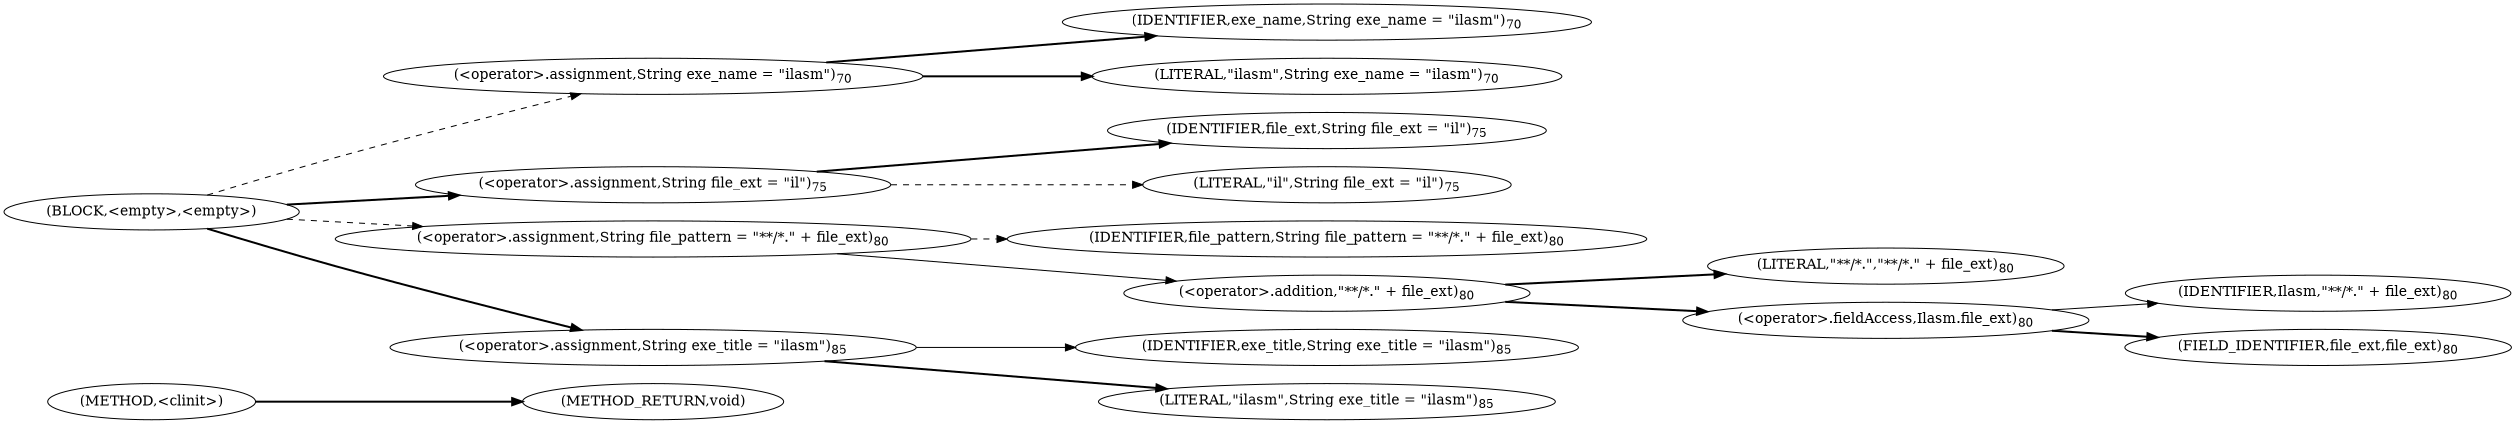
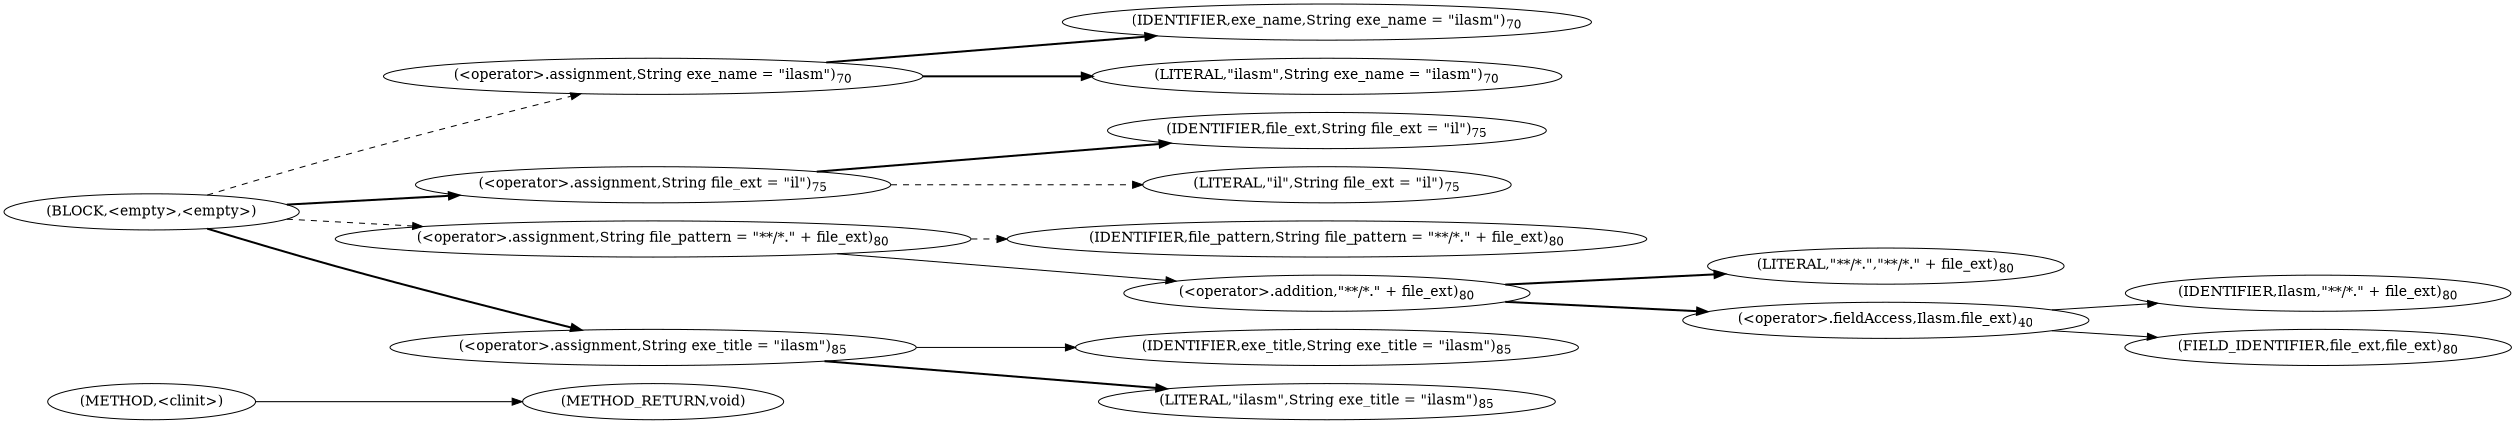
(2026, 319) -> (2026, 319)
(2100, 334) -> (2100, 334)
(384, 402) -> (384, 402)
